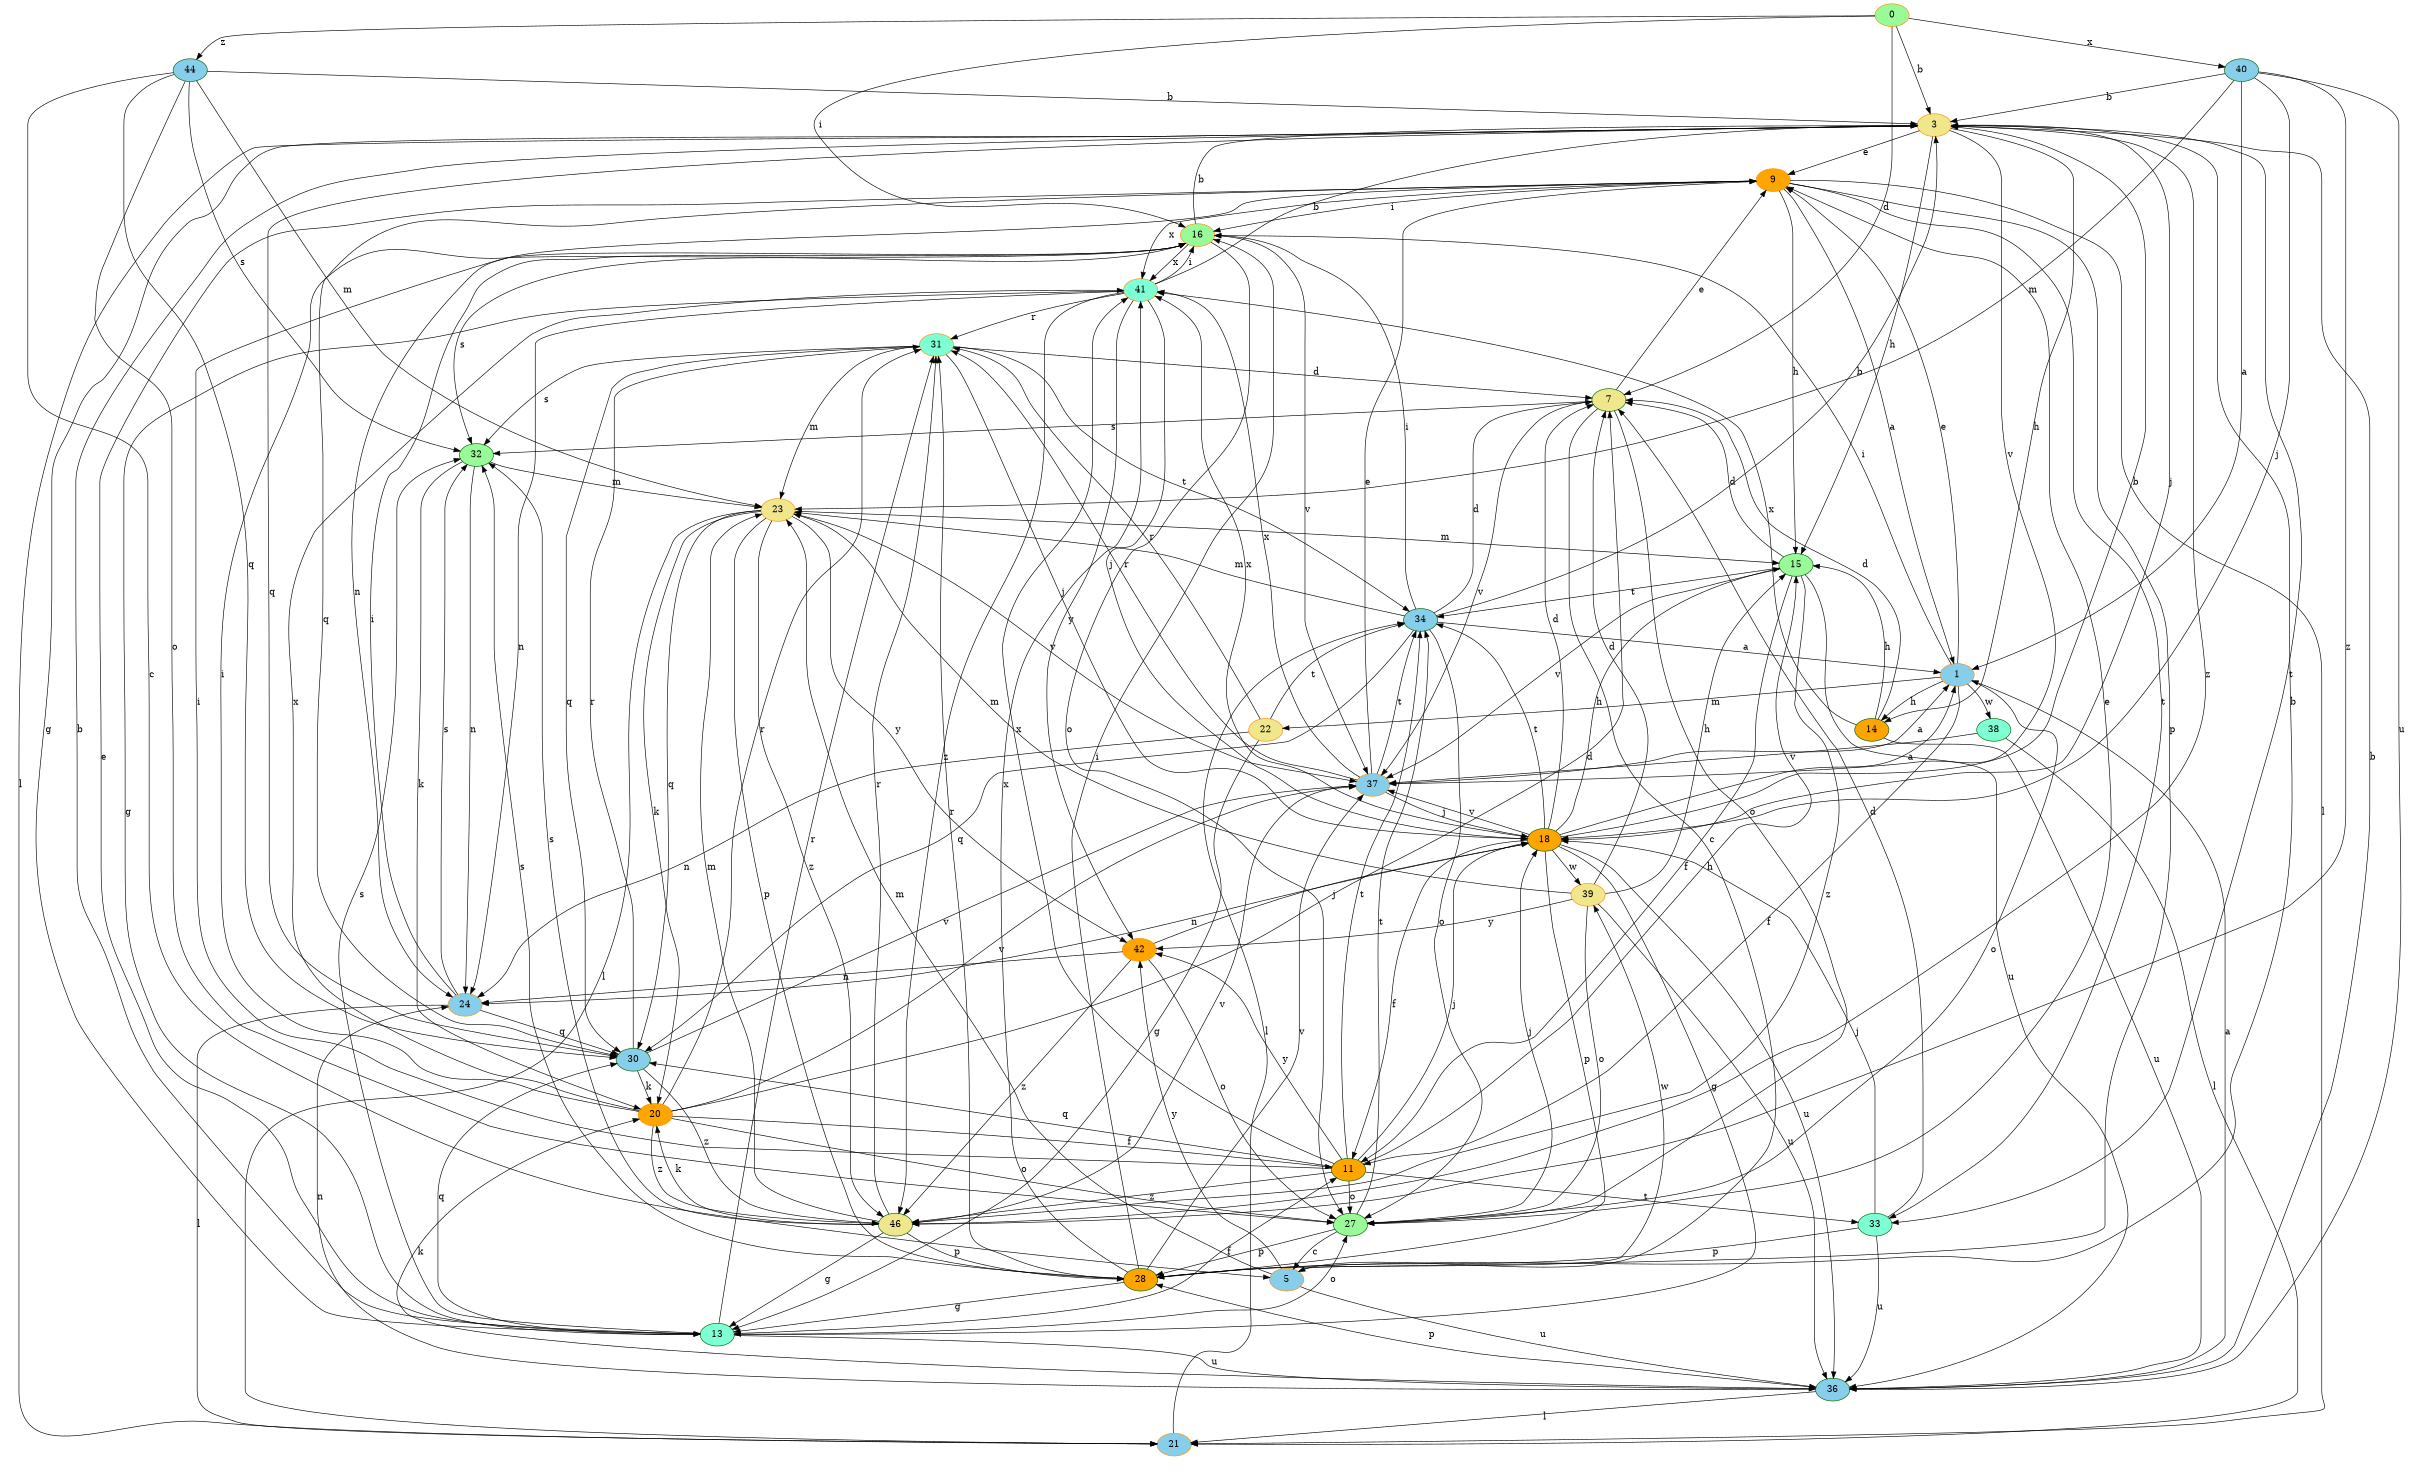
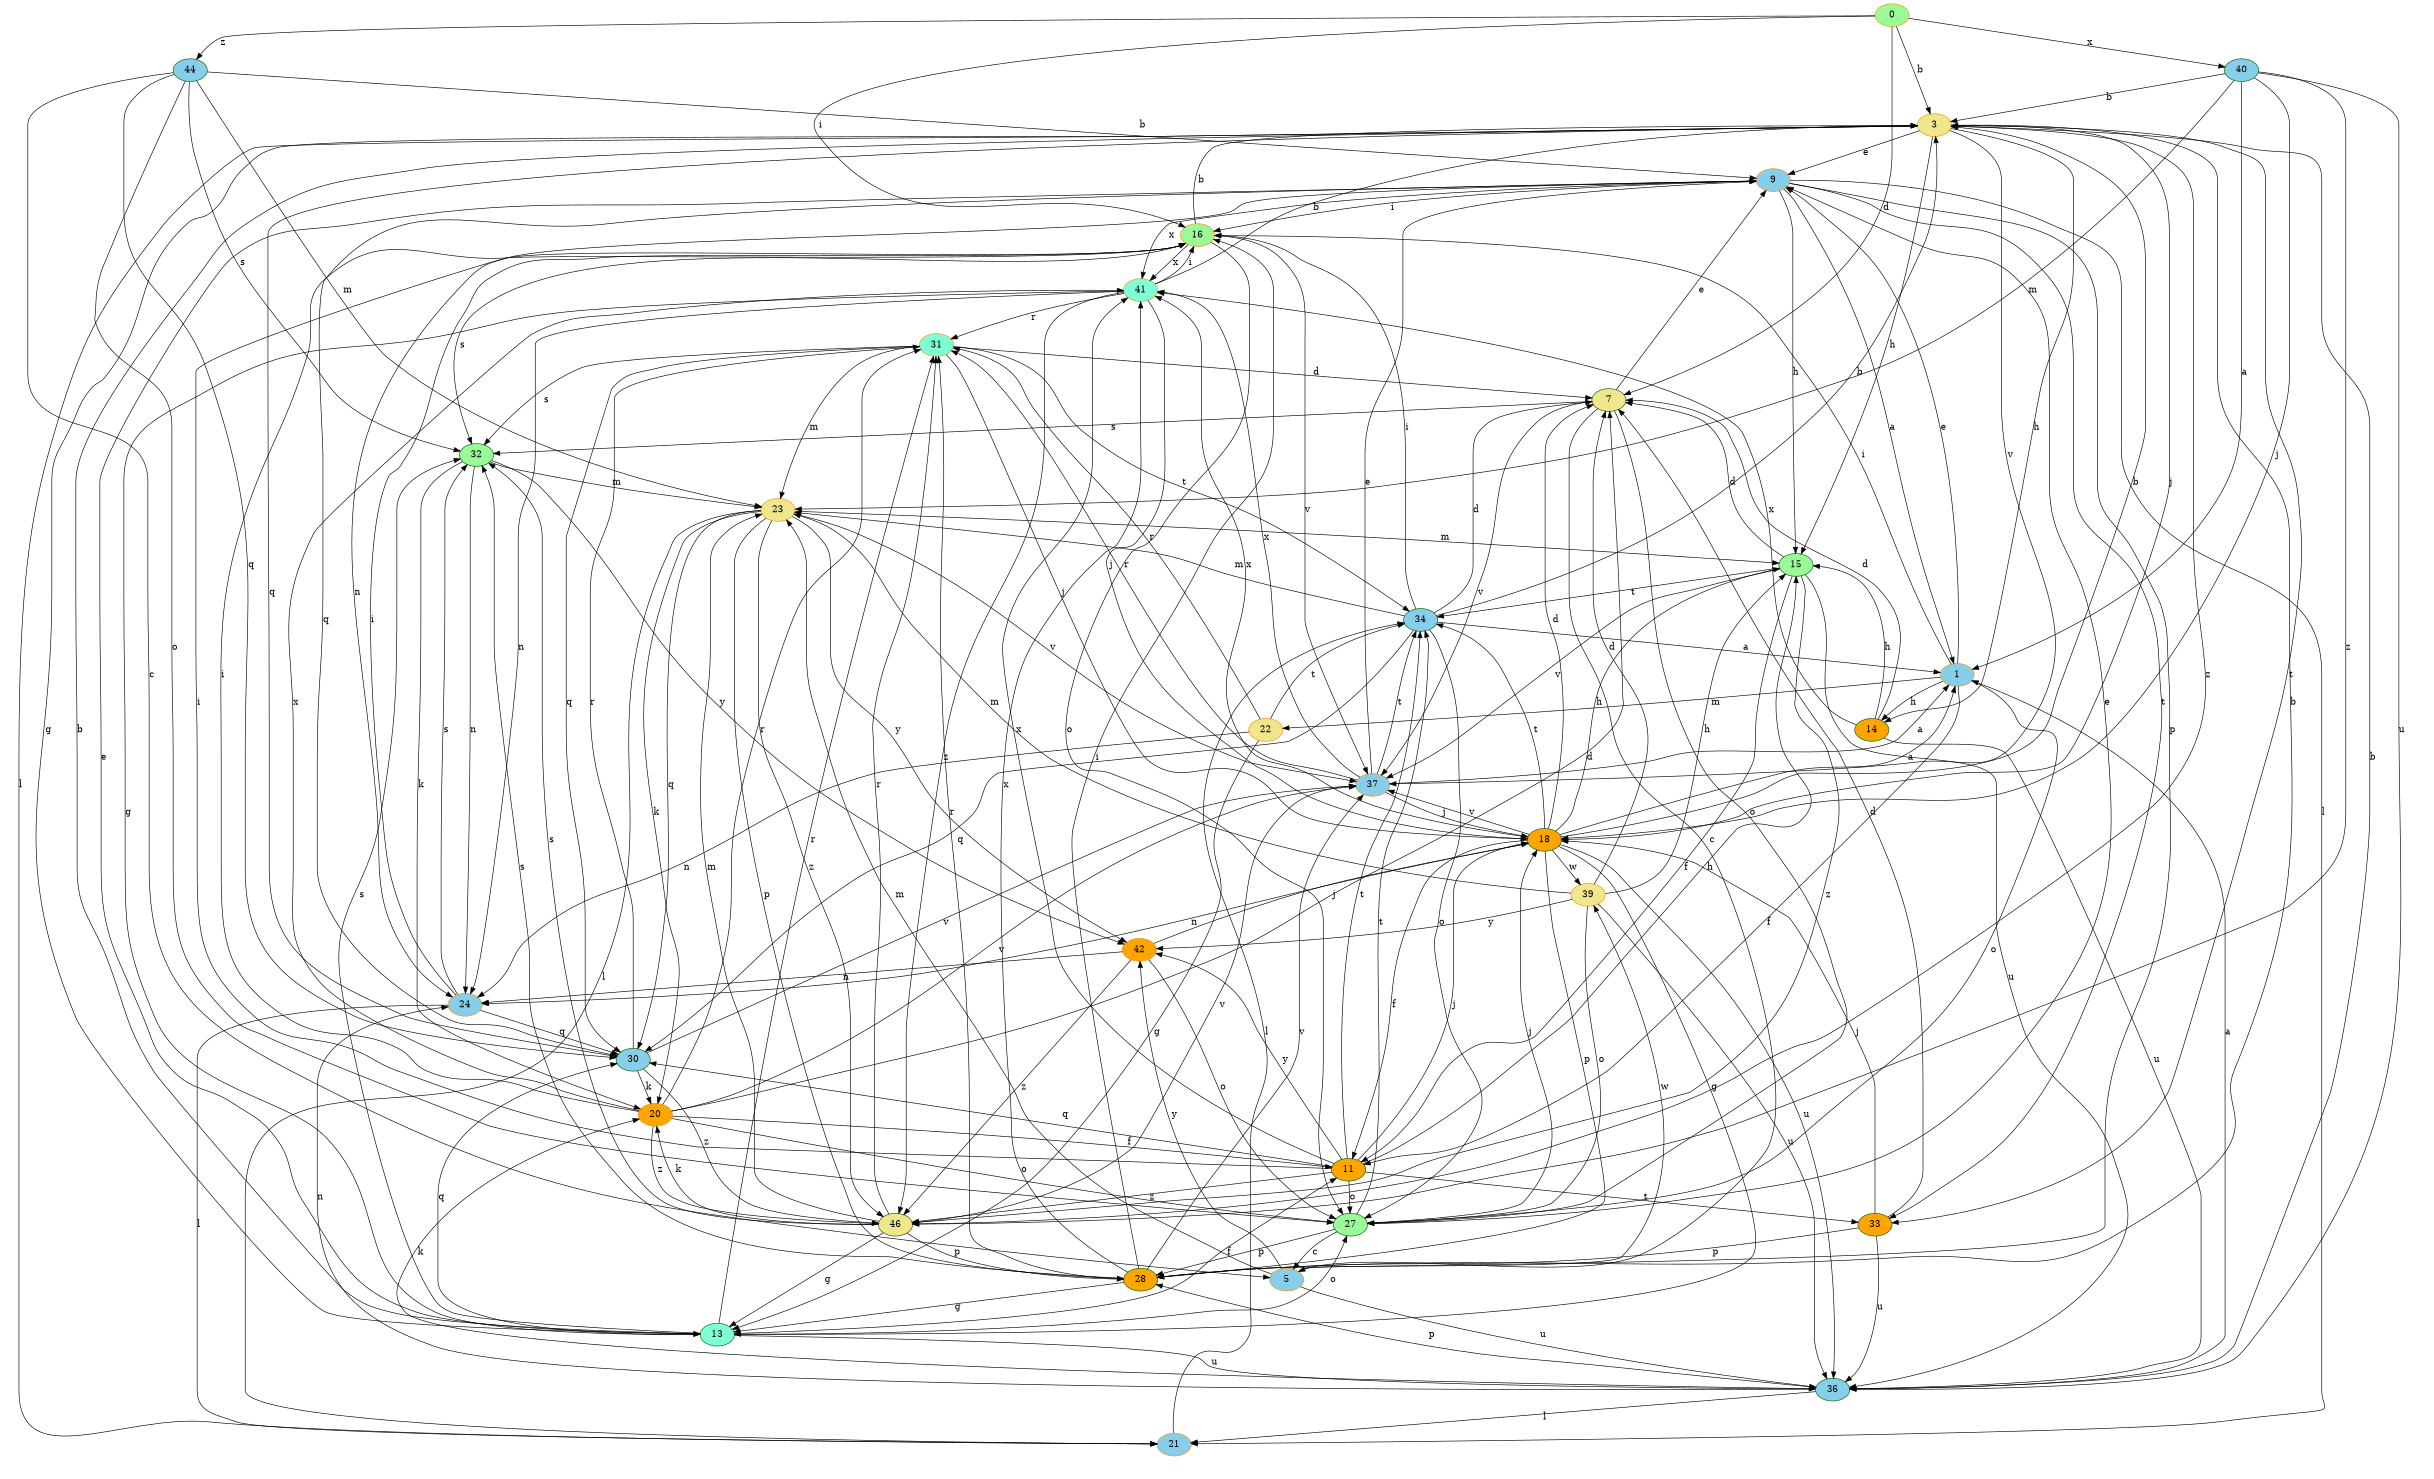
(1059, 98) -> (978, 125)
(1773, 180) -> (1773, 180)
(1063, 620) -> (751, 736)
(1994, 730) -> none
(1875, 1225) -> (1875, 1225)
